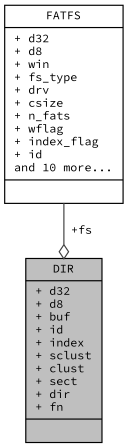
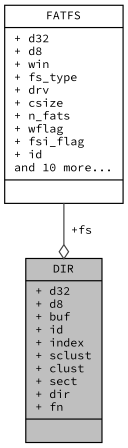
(57, 142) -> (50, 142)
